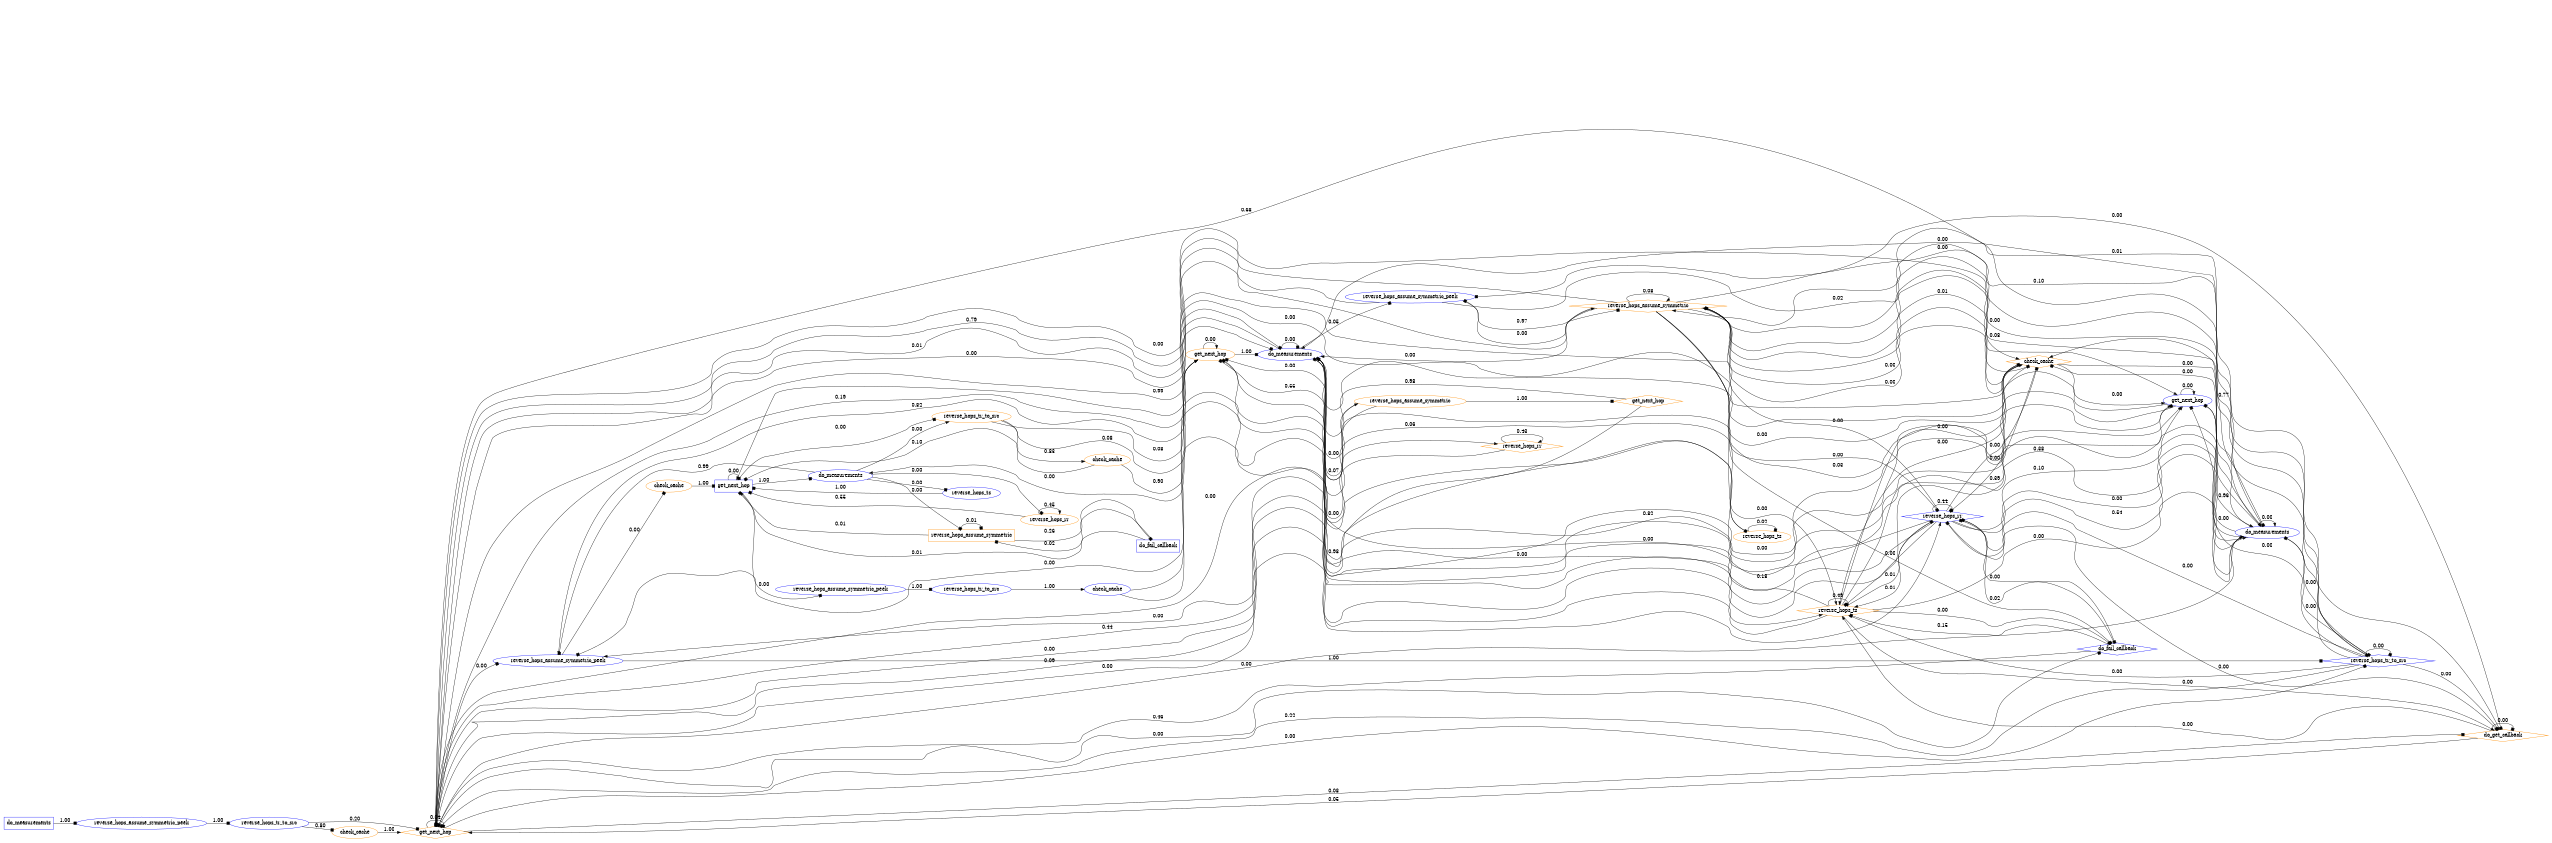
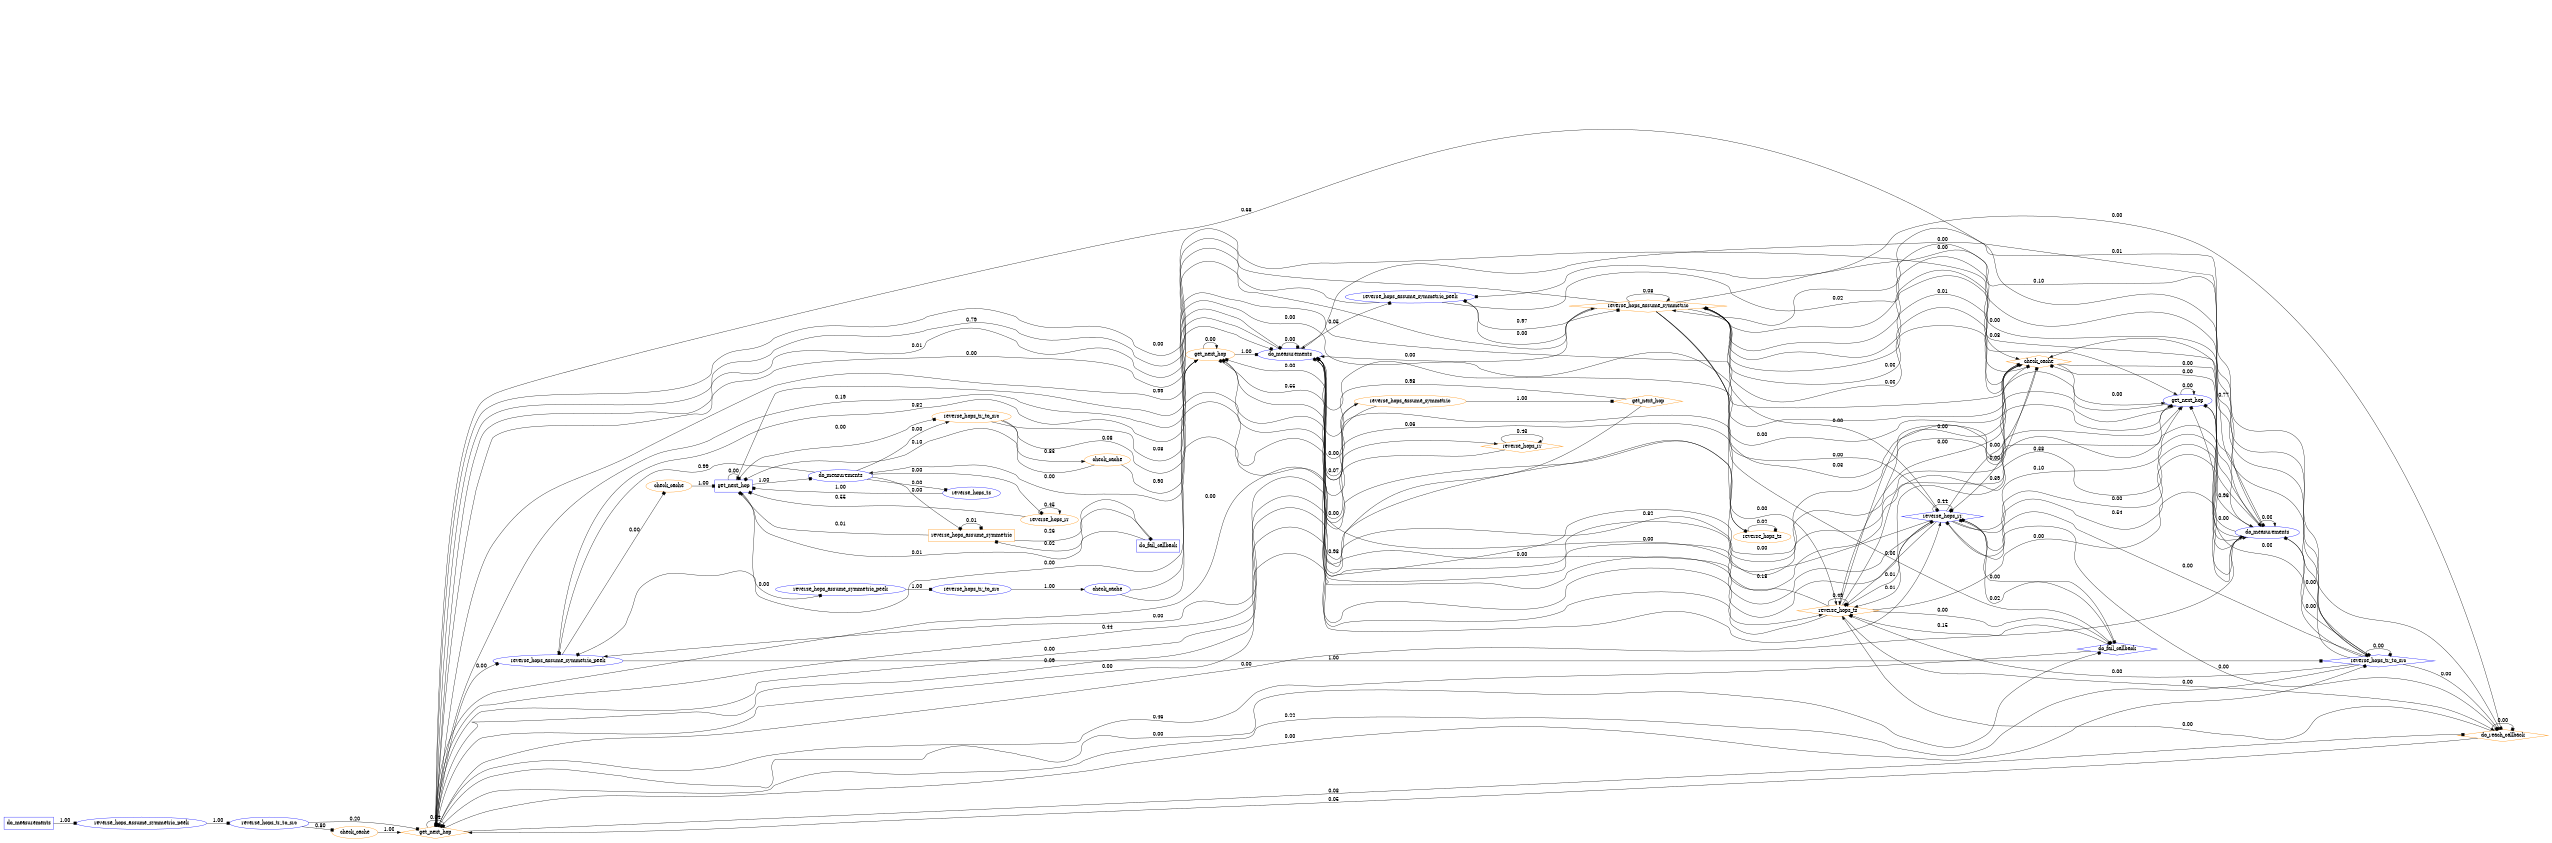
(2503, 735) -> (2503, 735)
